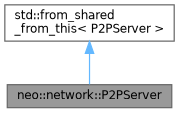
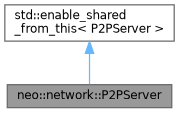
(90, 23) -> (90, 23)
